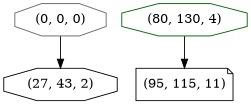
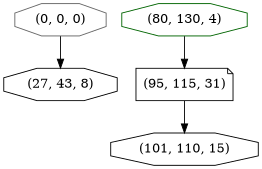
(60, 84) -> (60, 84)
(184, 84) -> (184, 84)
none -> (184, 149)
